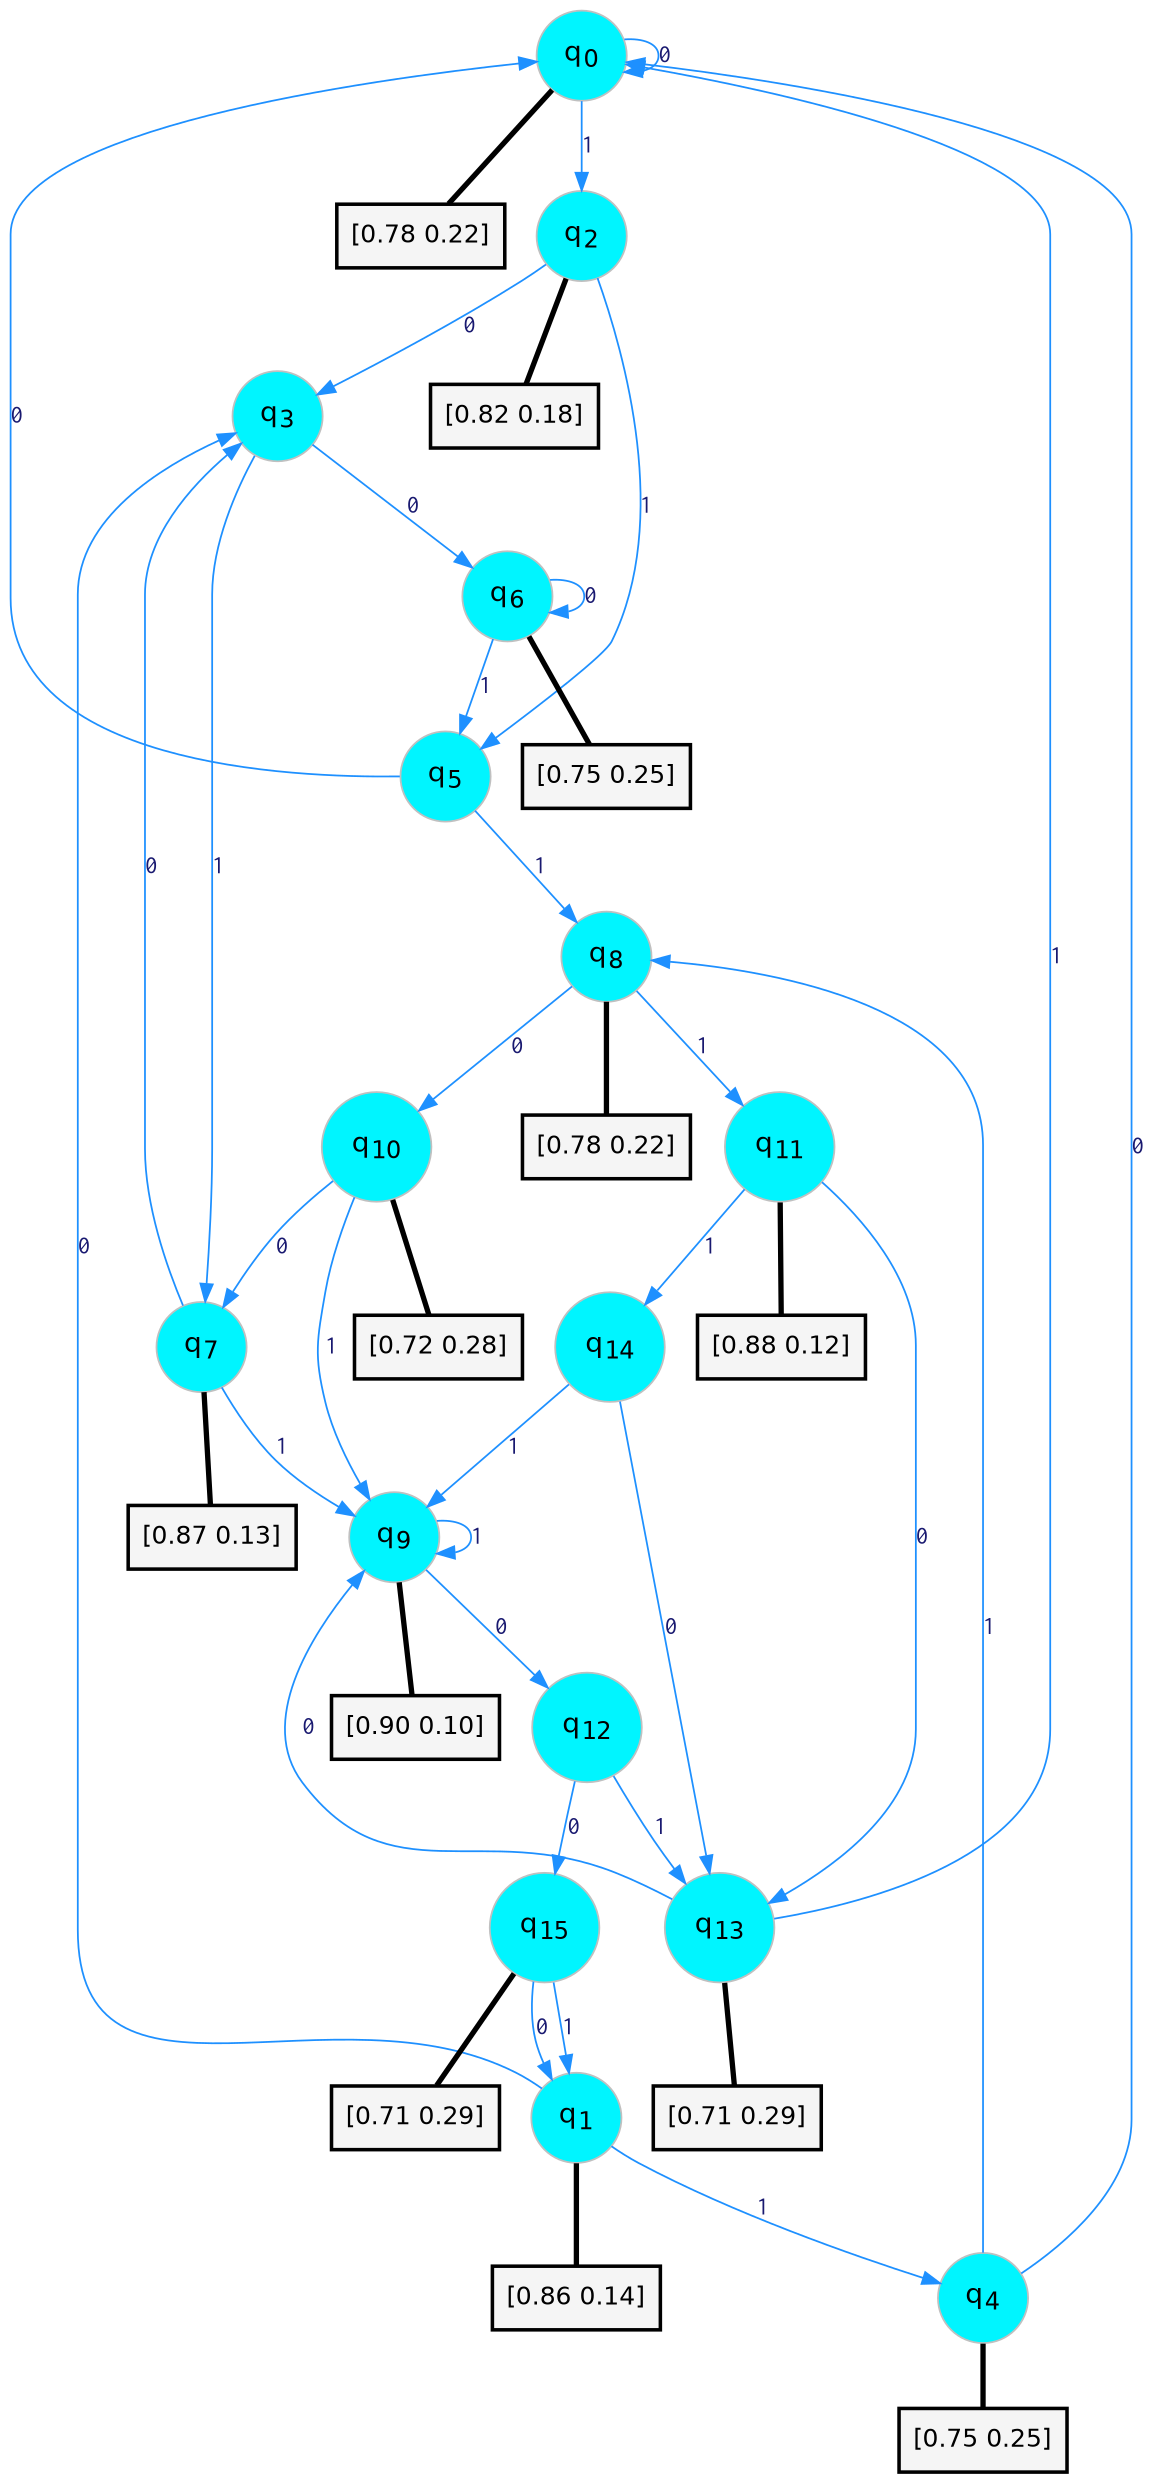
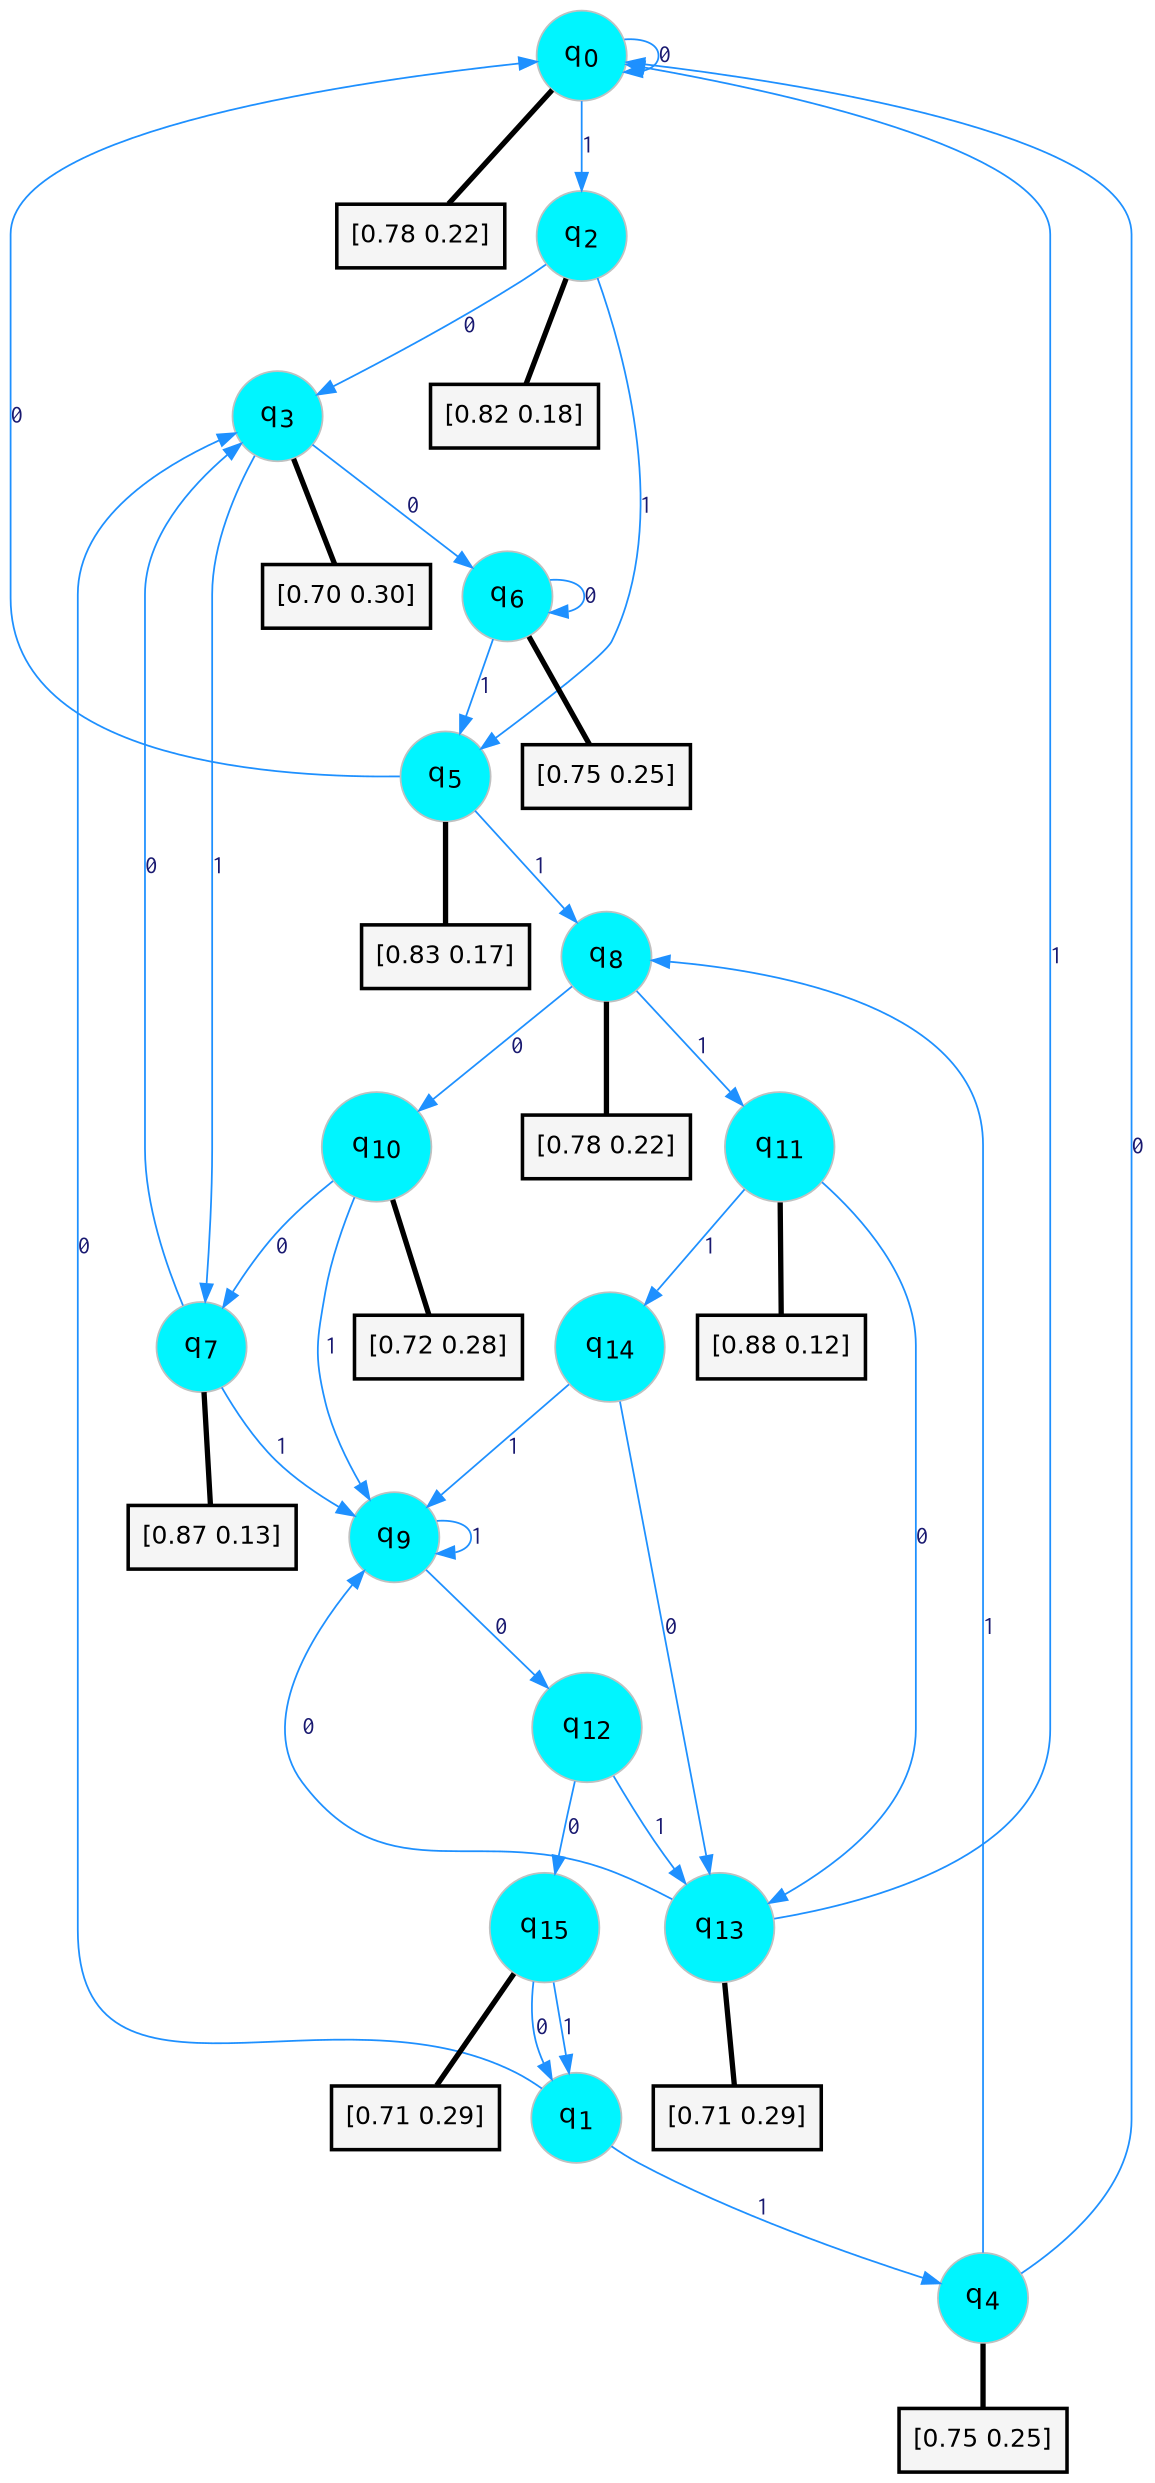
none -> (347, 596)
none -> (446, 957)
(415, 1727) -> none
(576, 2298) -> none
